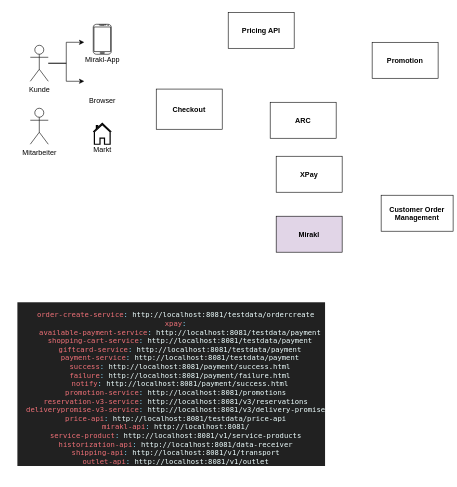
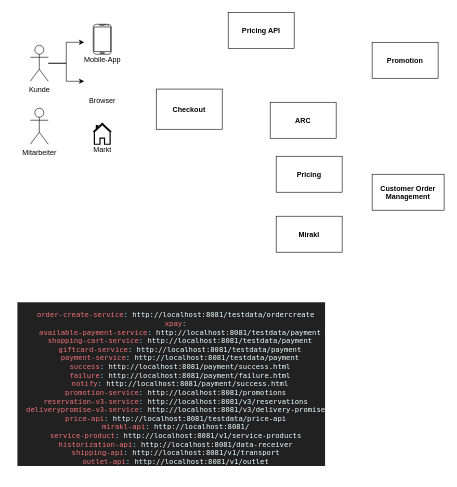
(103, 60) -> (103, 60)
(309, 175) -> (309, 175)
(417, 213) -> (408, 192)
(309, 234) -> (309, 234)
